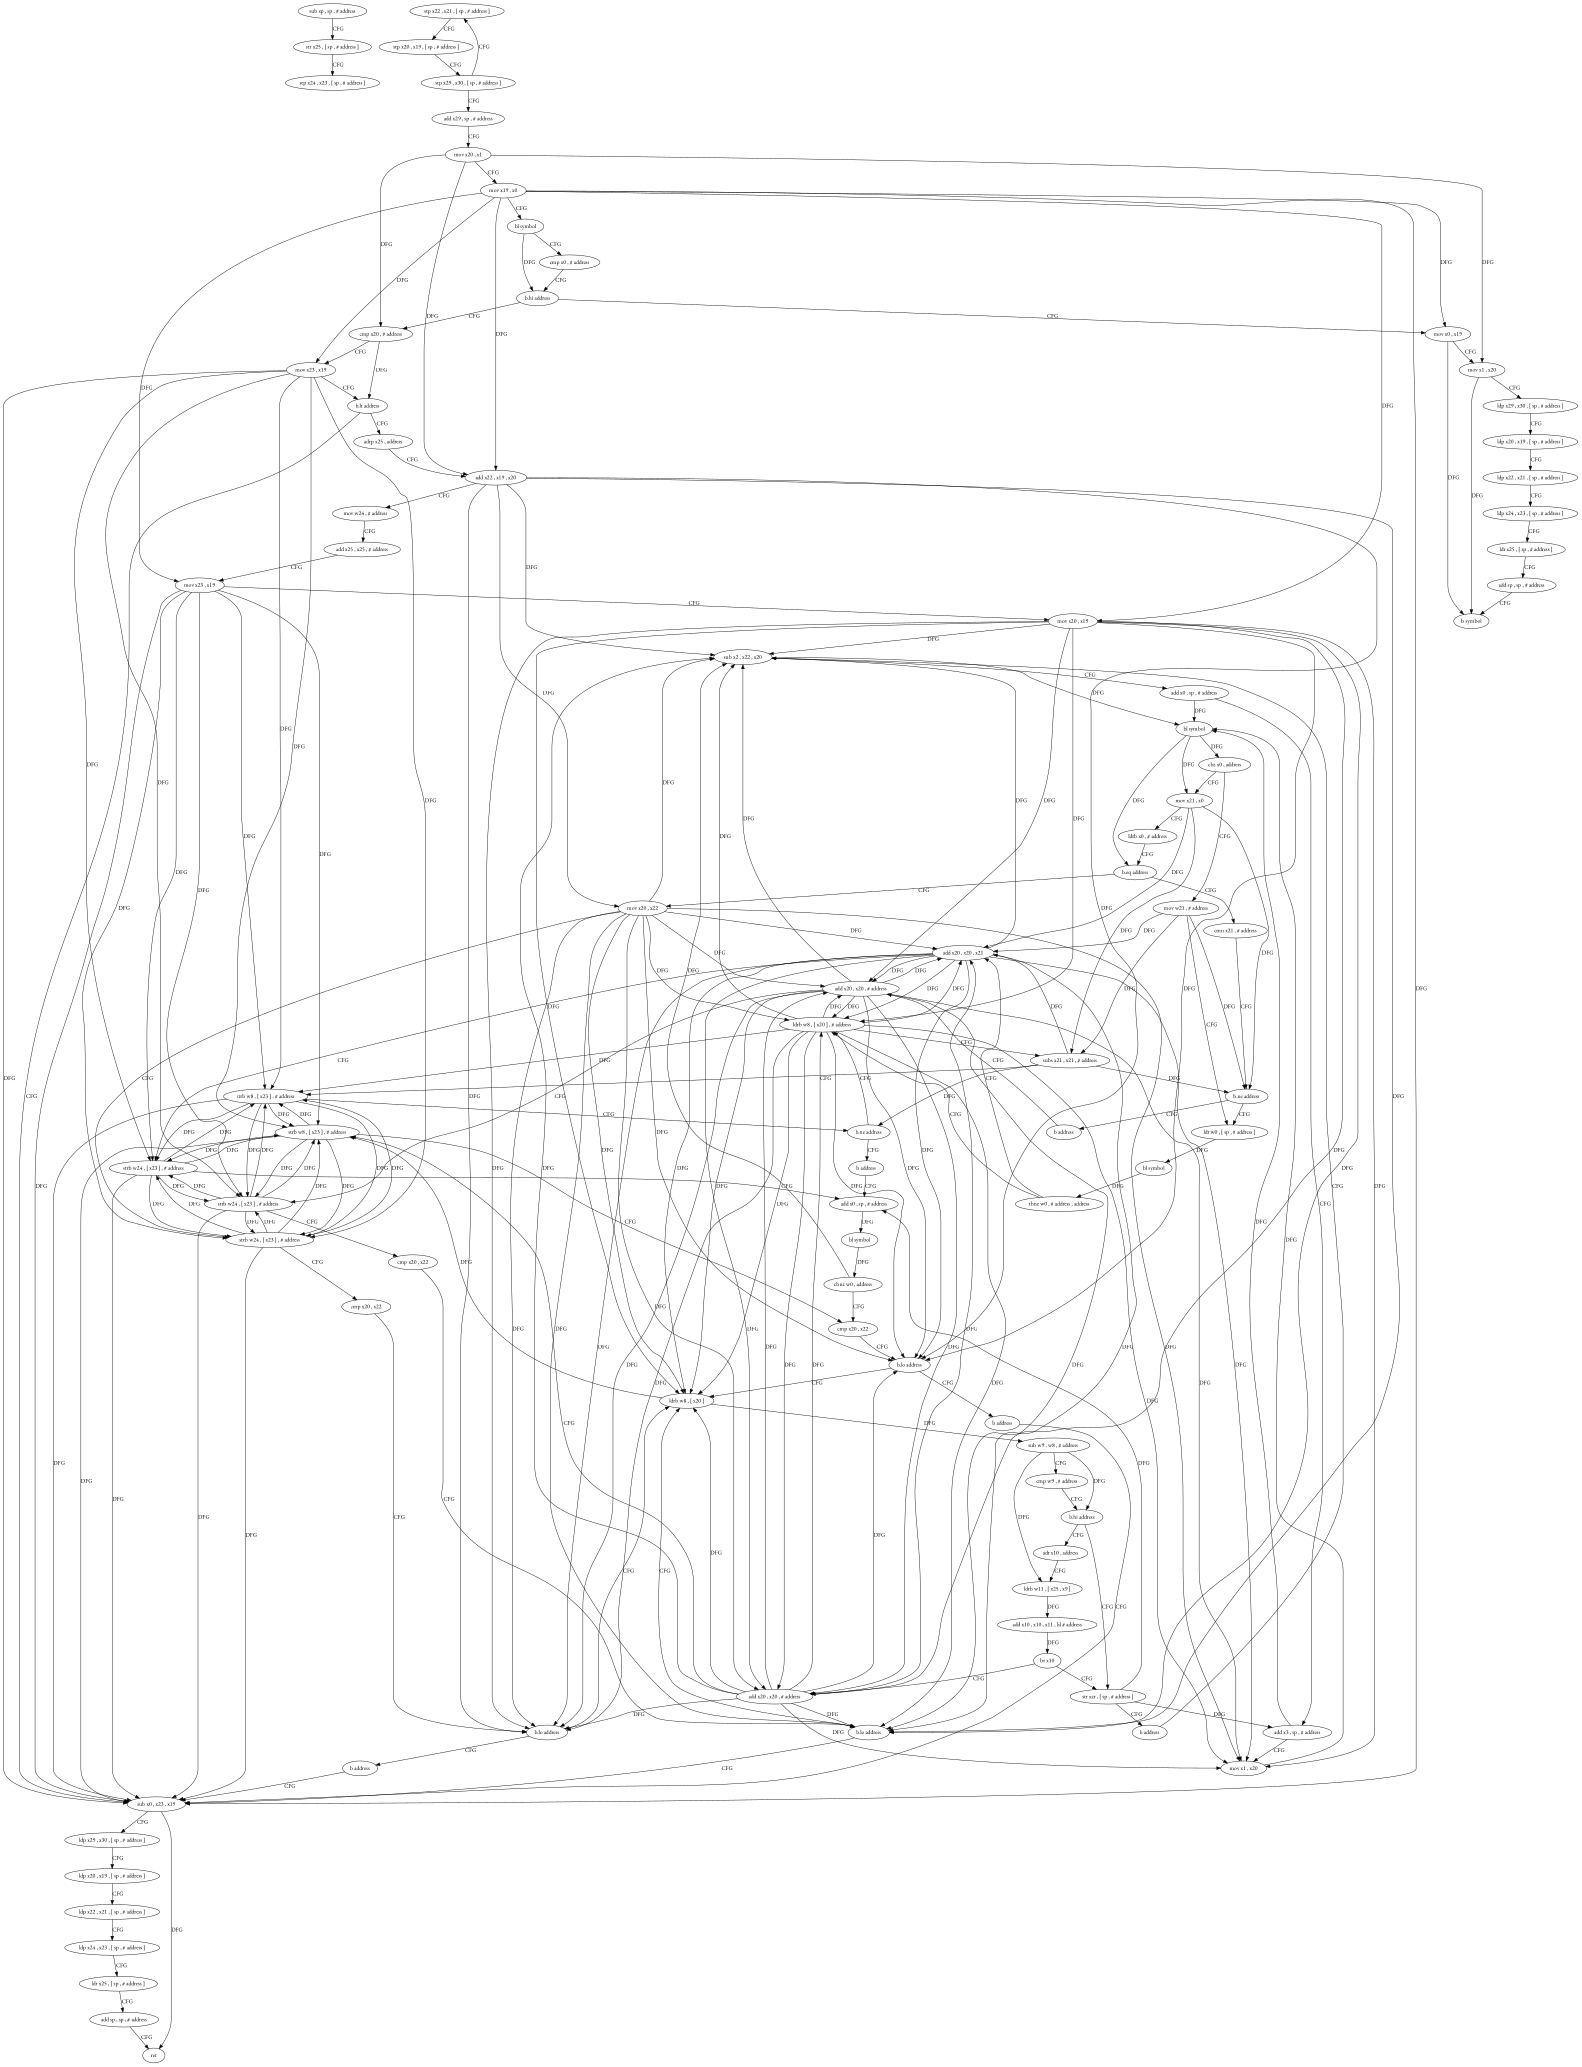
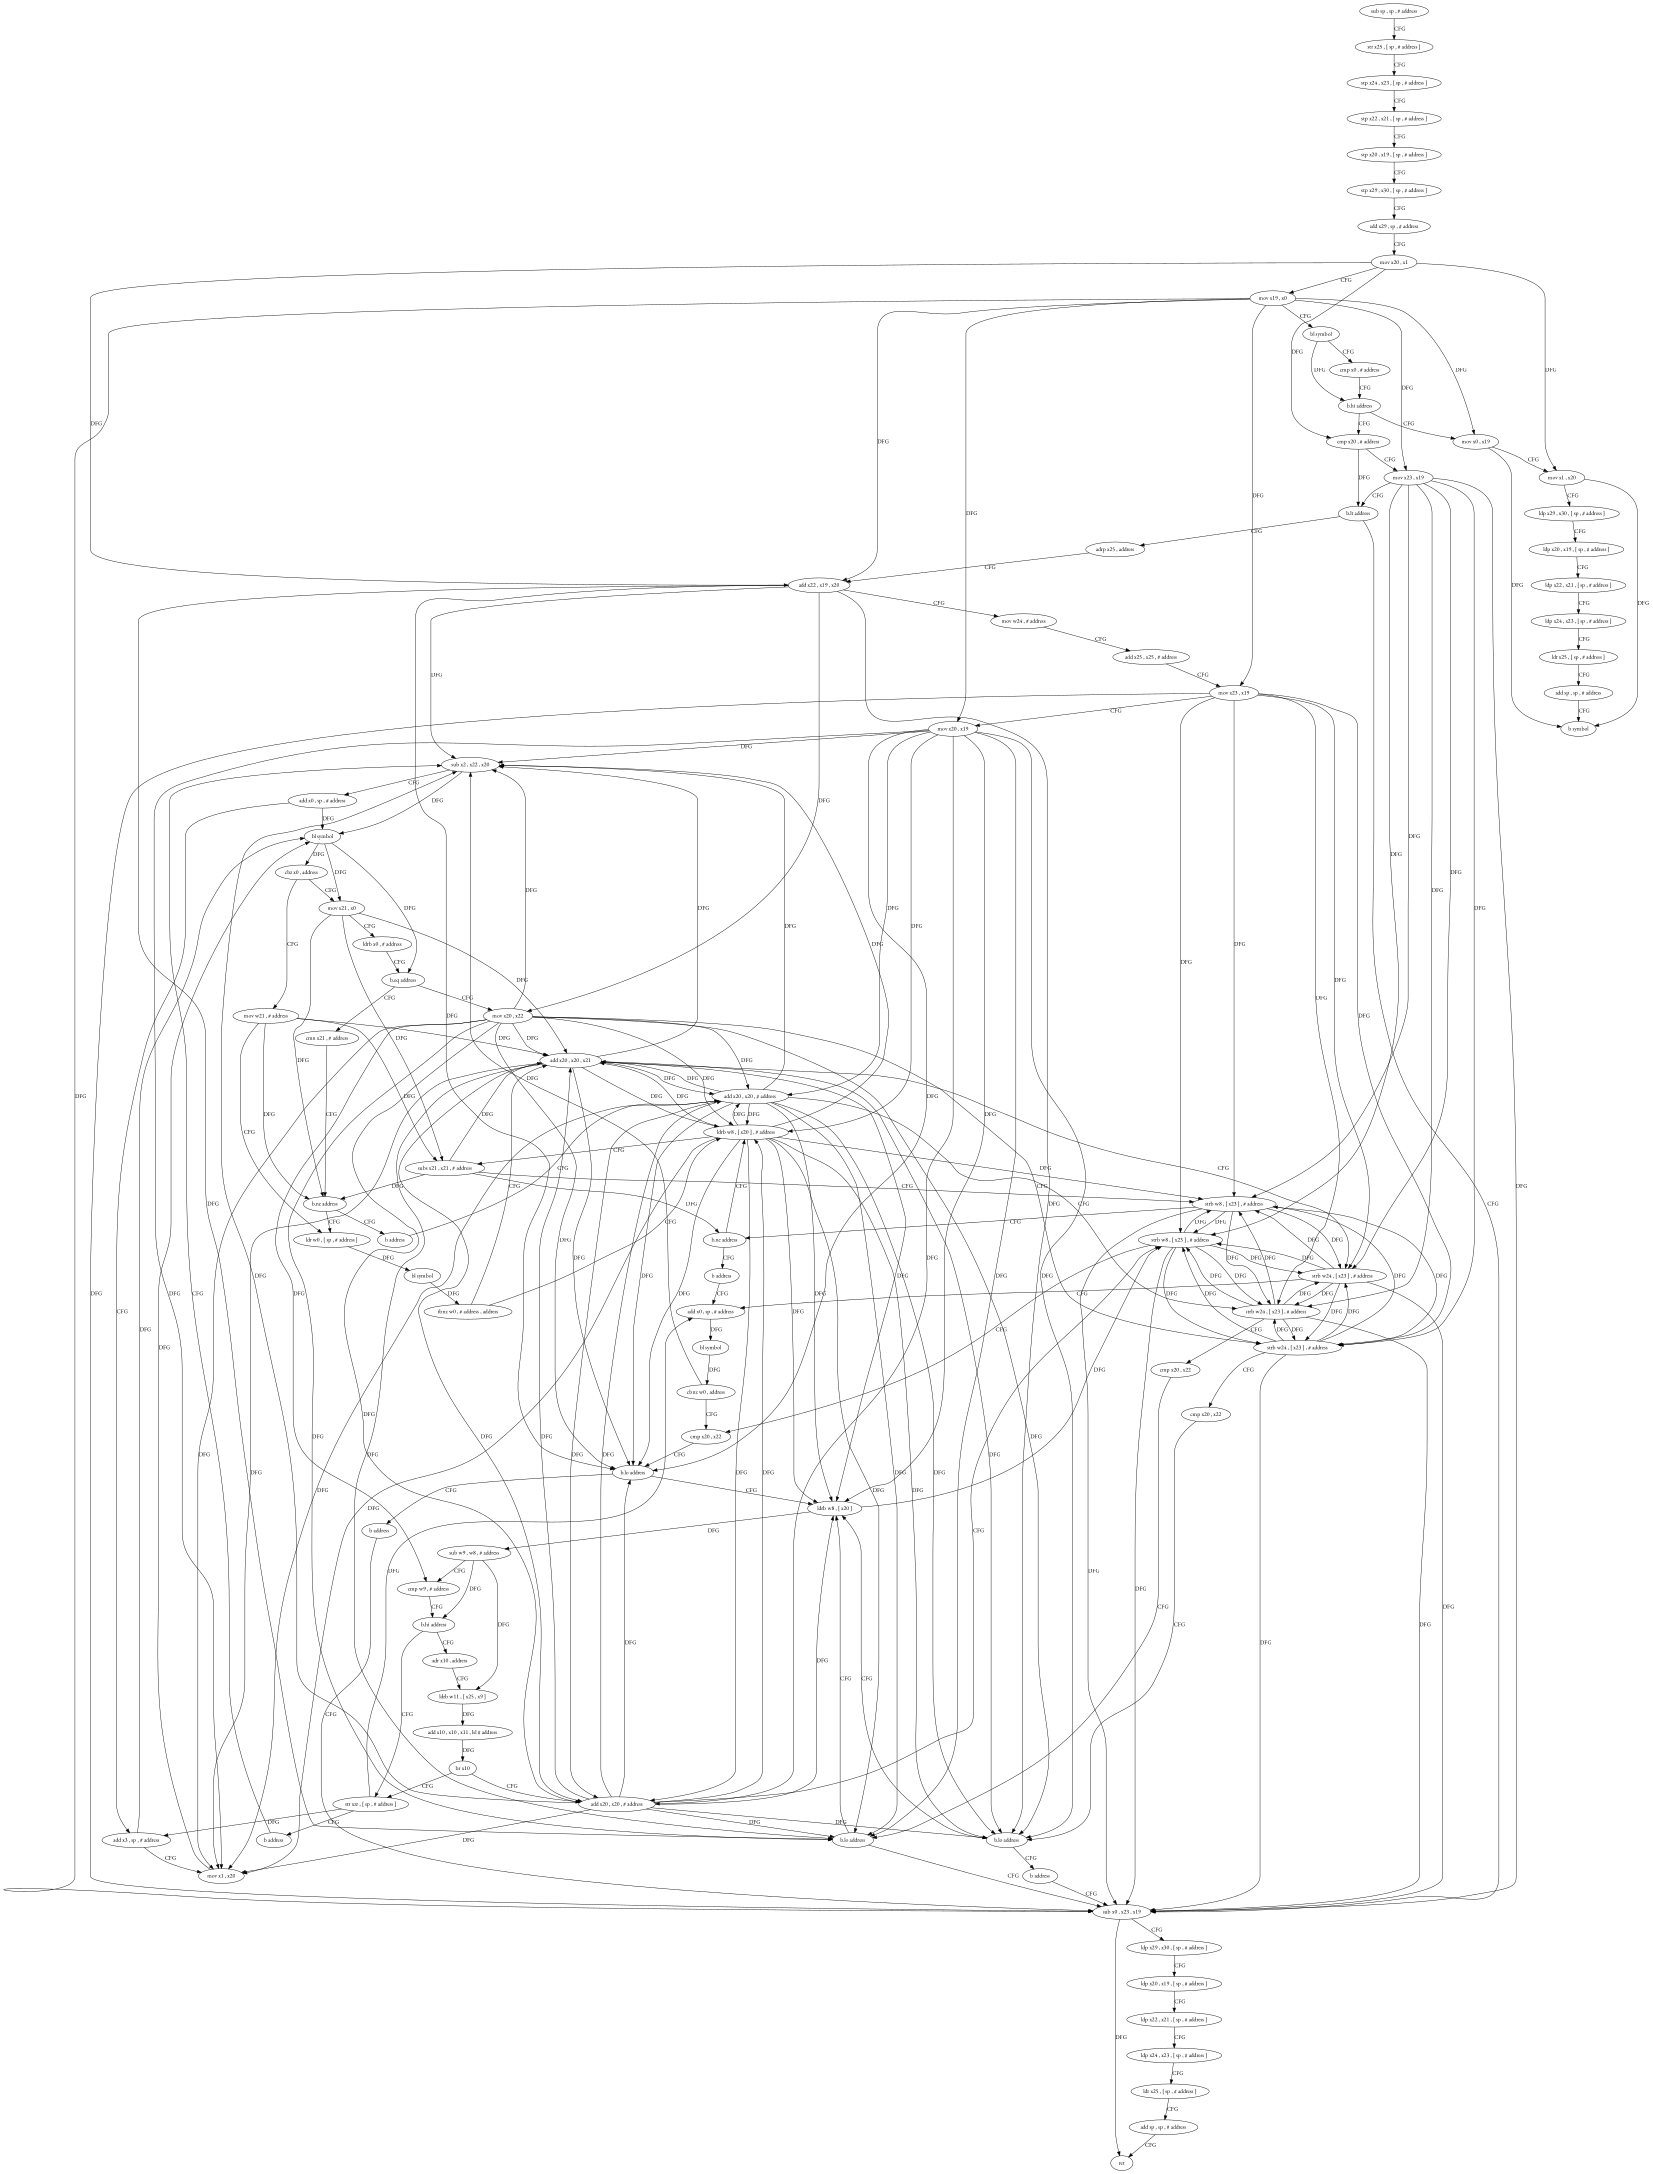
(478, 48) -> (1394, 99)
(602, 1157) -> (285, 1268)
